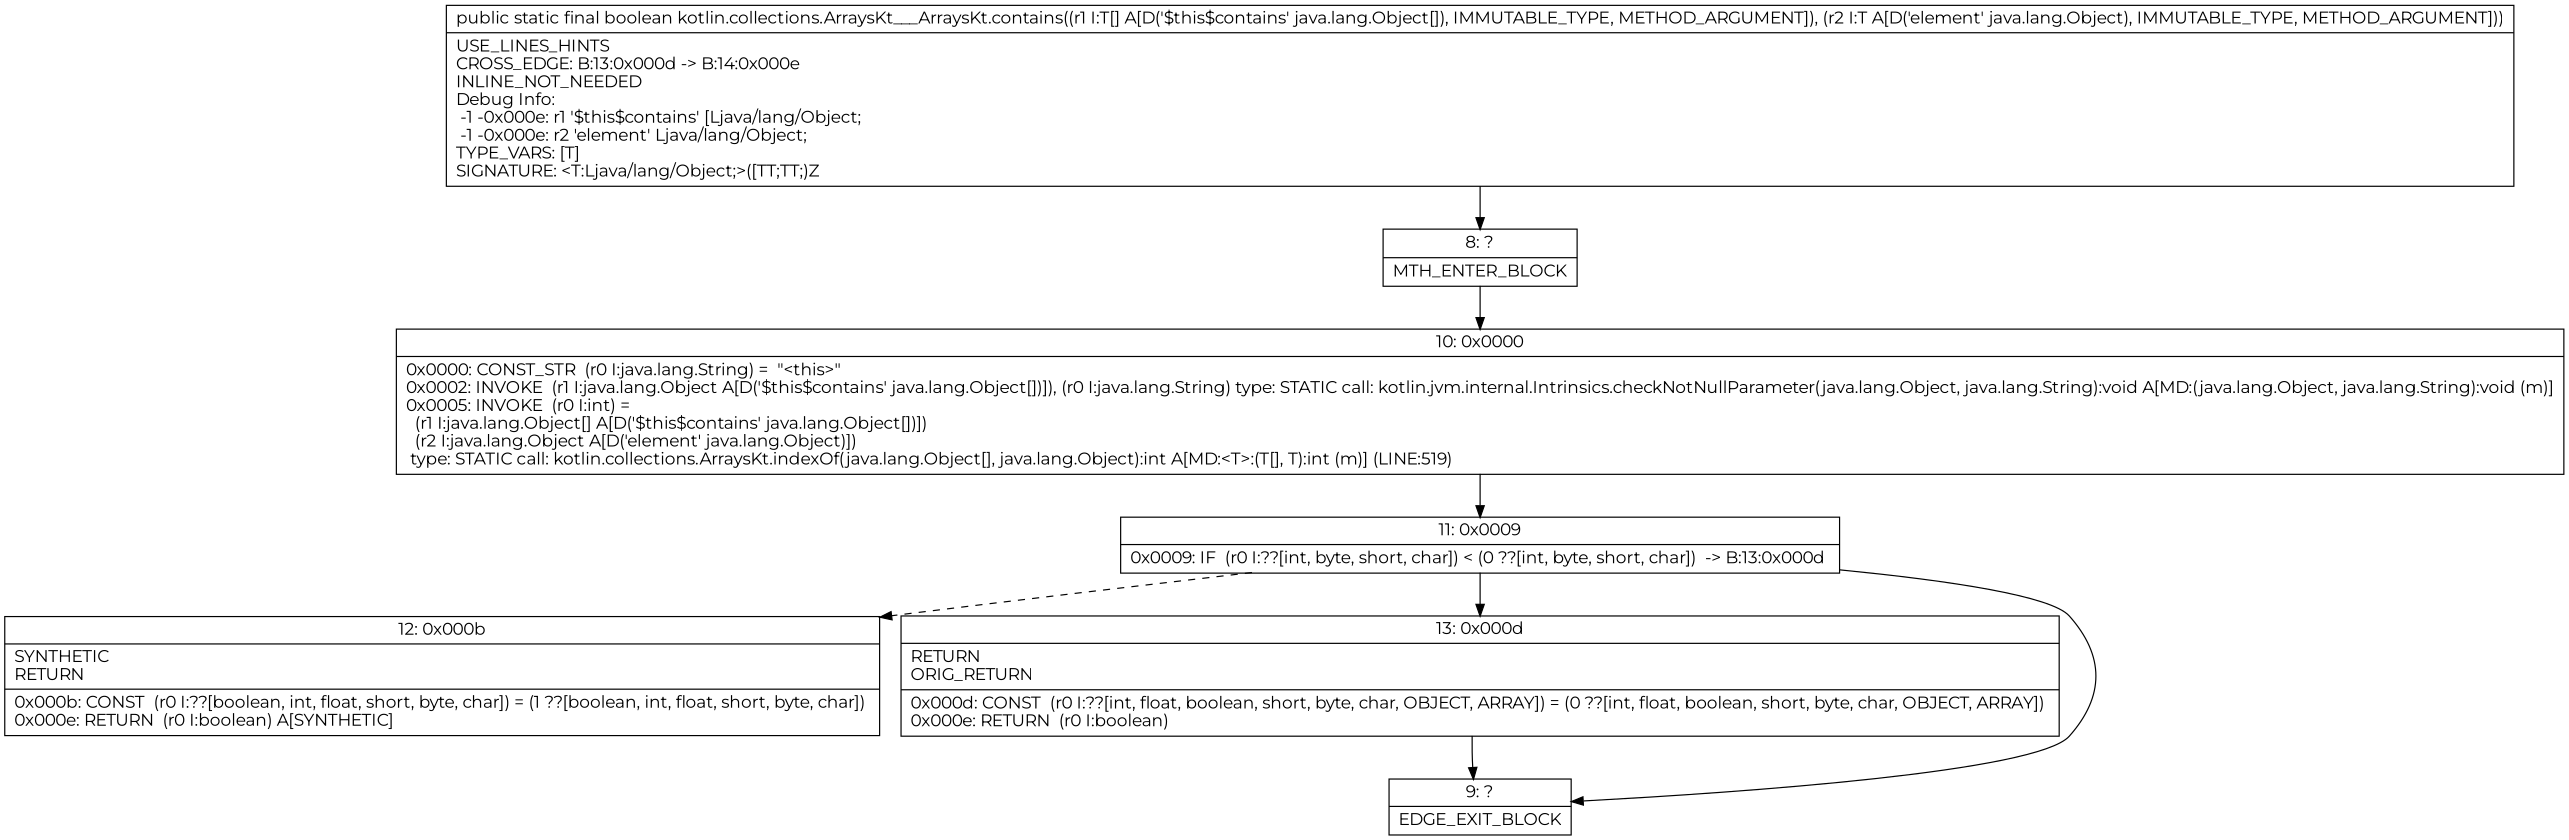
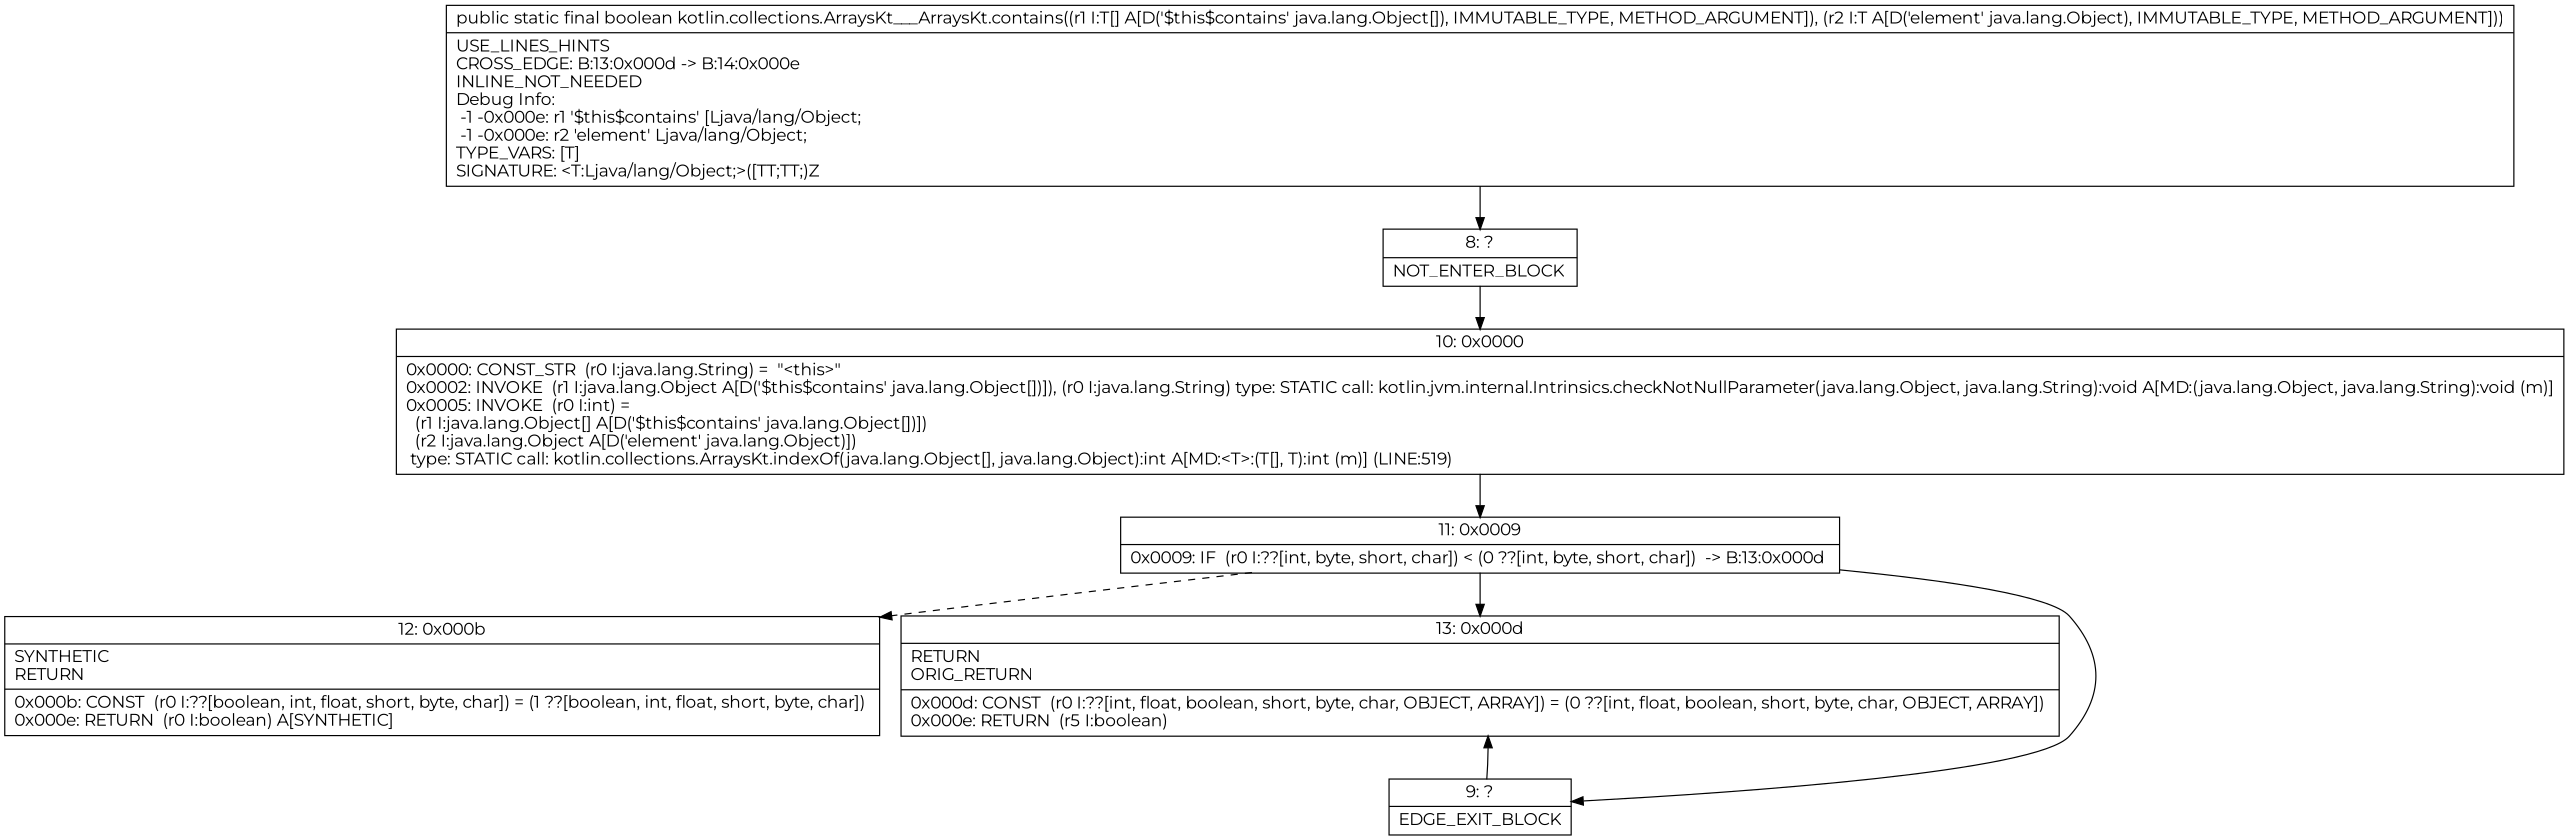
(1480, 271) -> (1479, 271)
(1042, 721) -> (1041, 721)
(1472, 752) -> (1488, 764)
